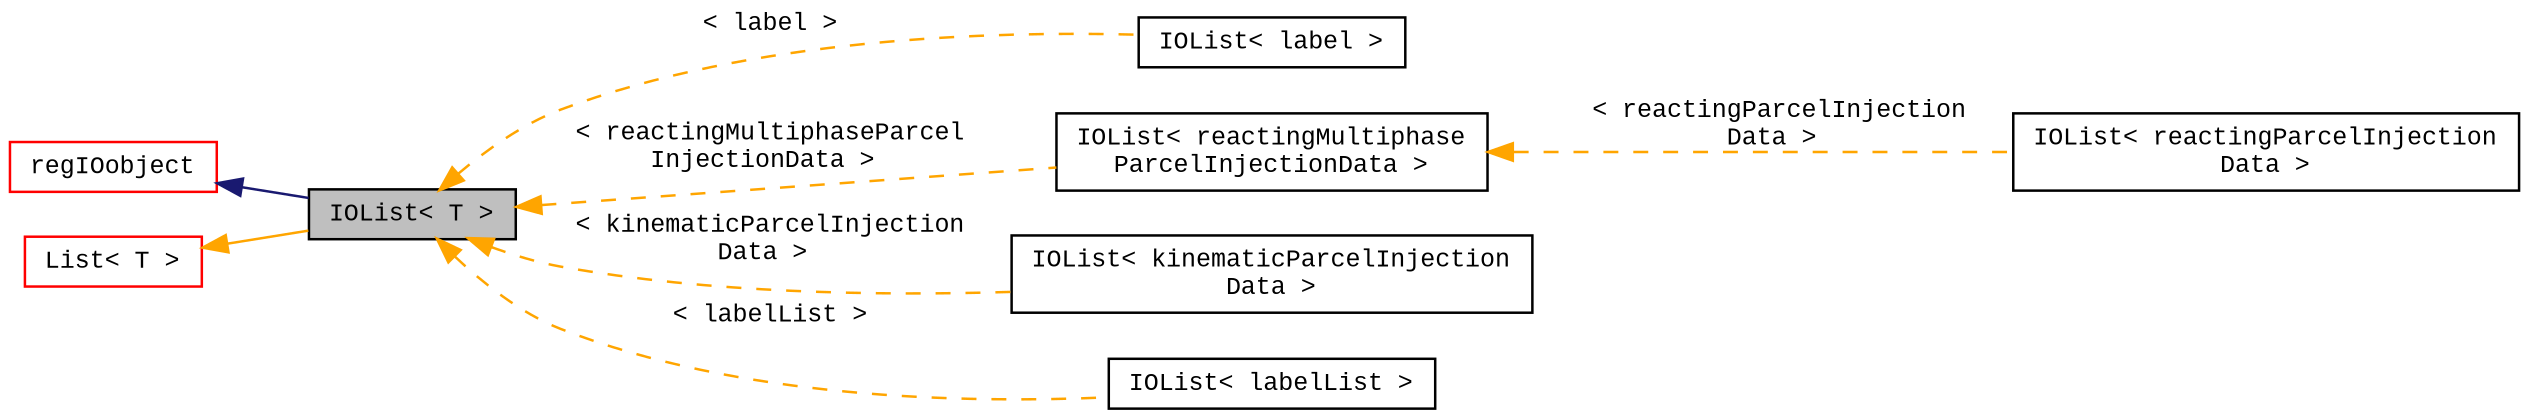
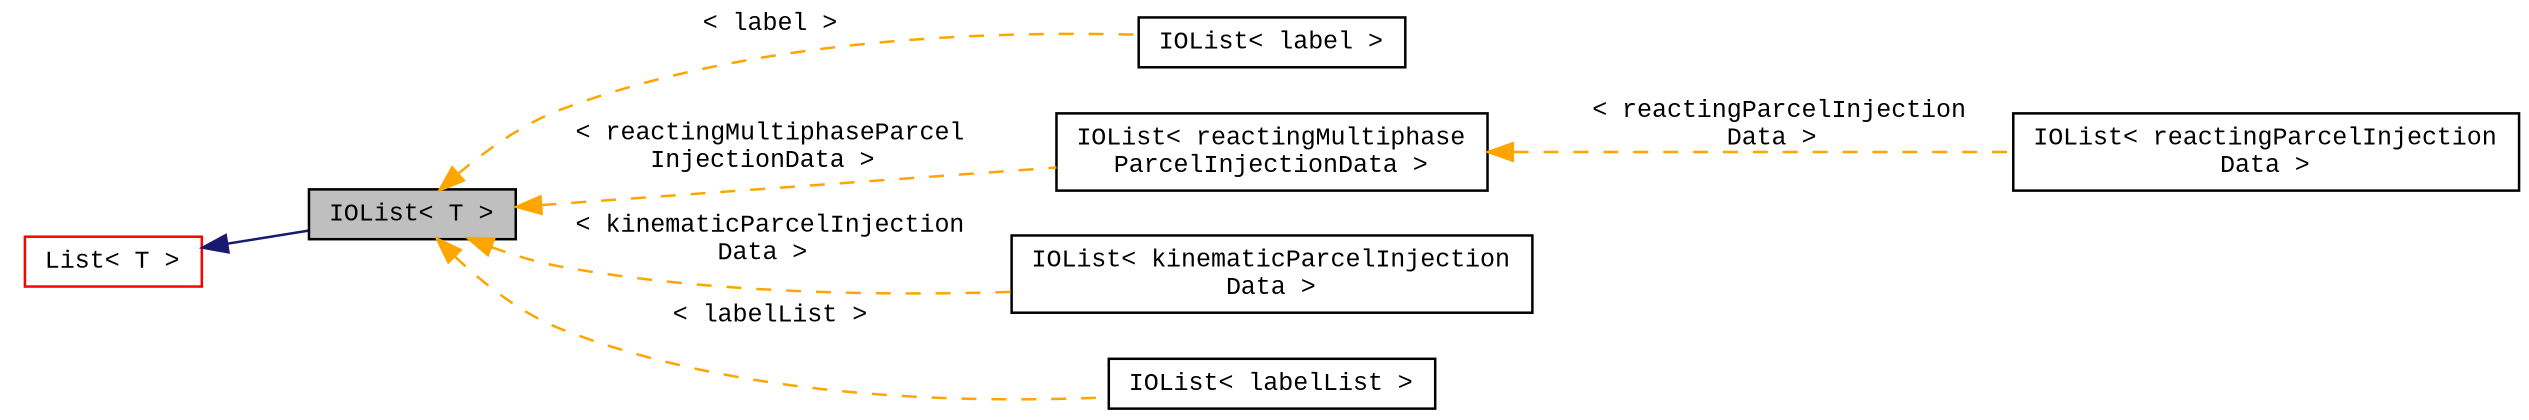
(113, 167) -> none
(268, 237) -> (268, 237)
